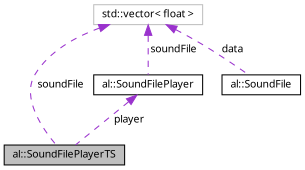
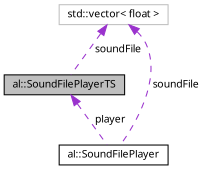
(261, 85) -> none
(102, 123) -> (92, 124)
